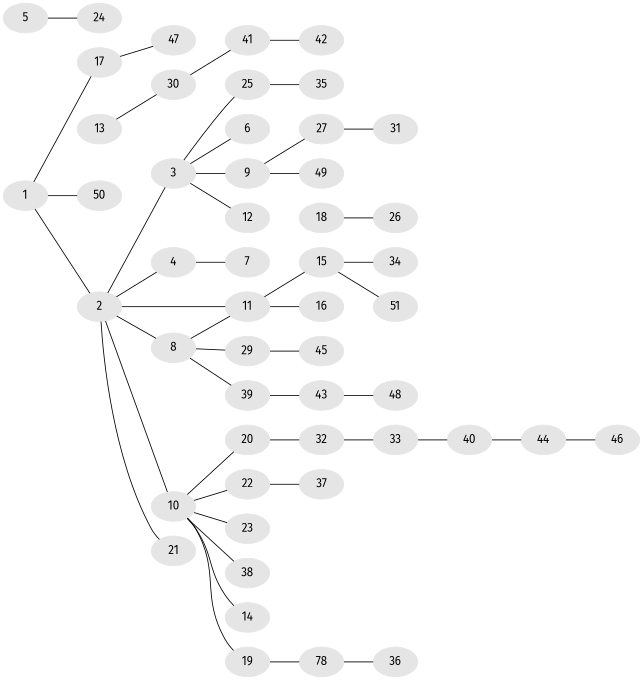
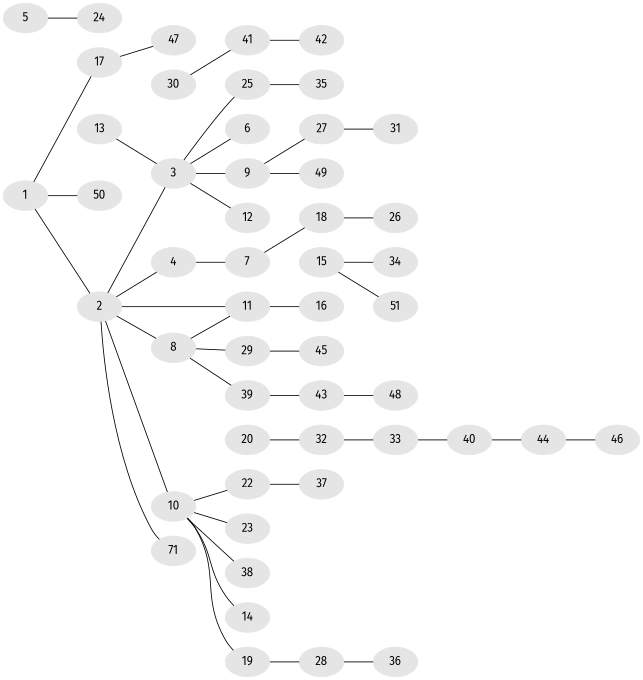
(137, 107) -> (137, 151)
none -> (285, 240)
(285, 284) -> none
(211, 473) -> none
(173, 551) -> (173, 551)
(321, 662) -> (321, 662)
